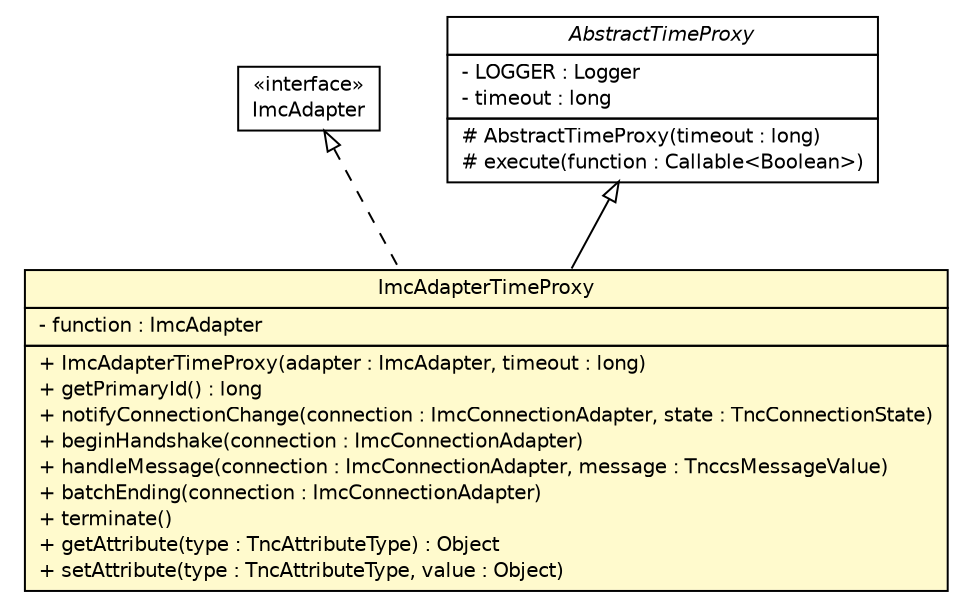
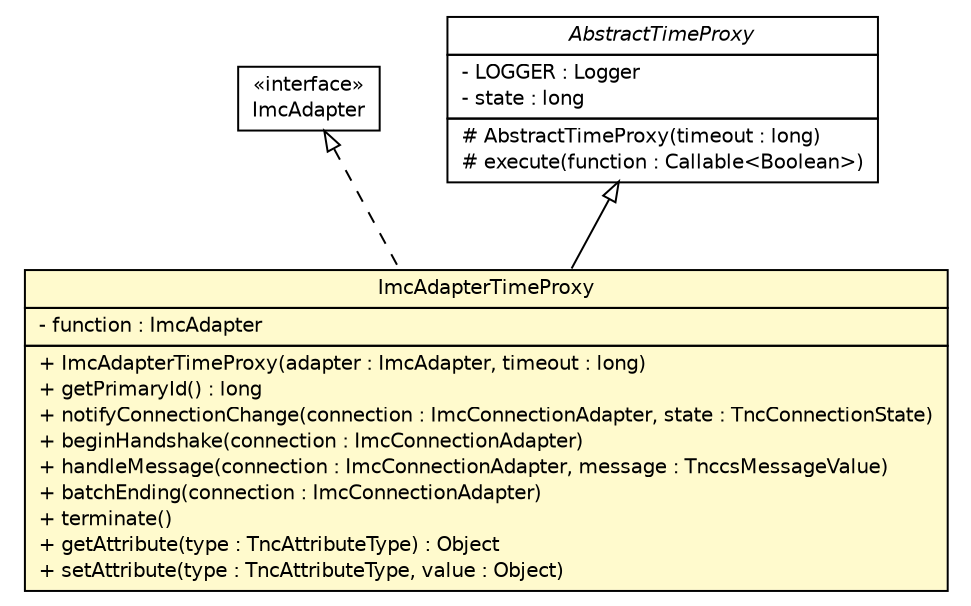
(537, 99) -> (523, 99)
